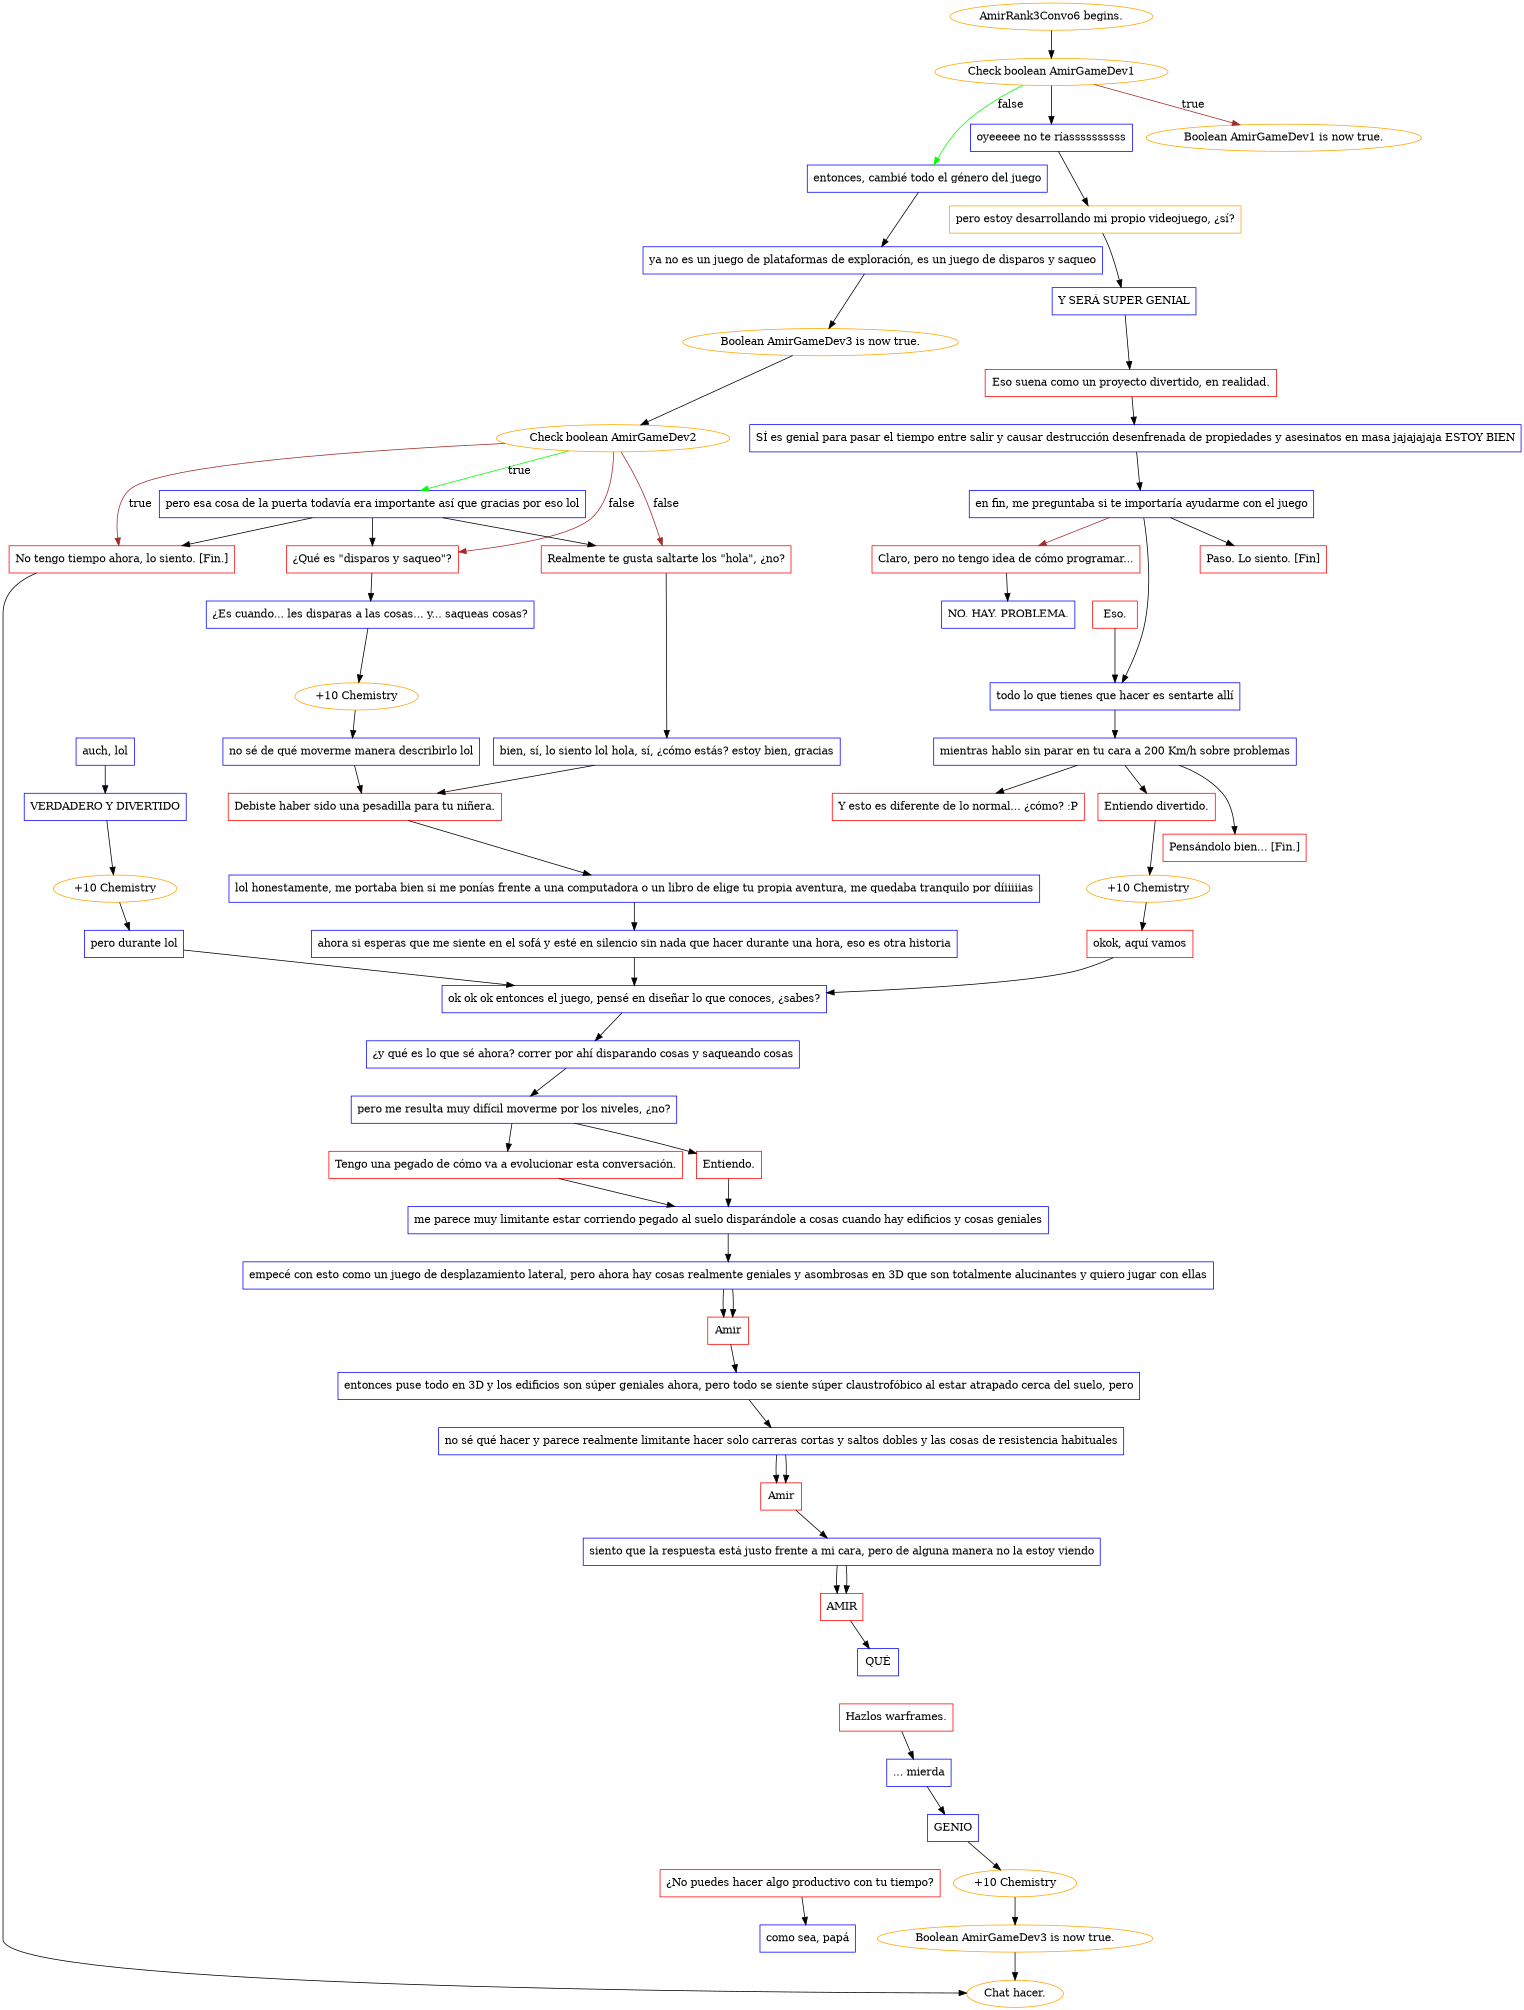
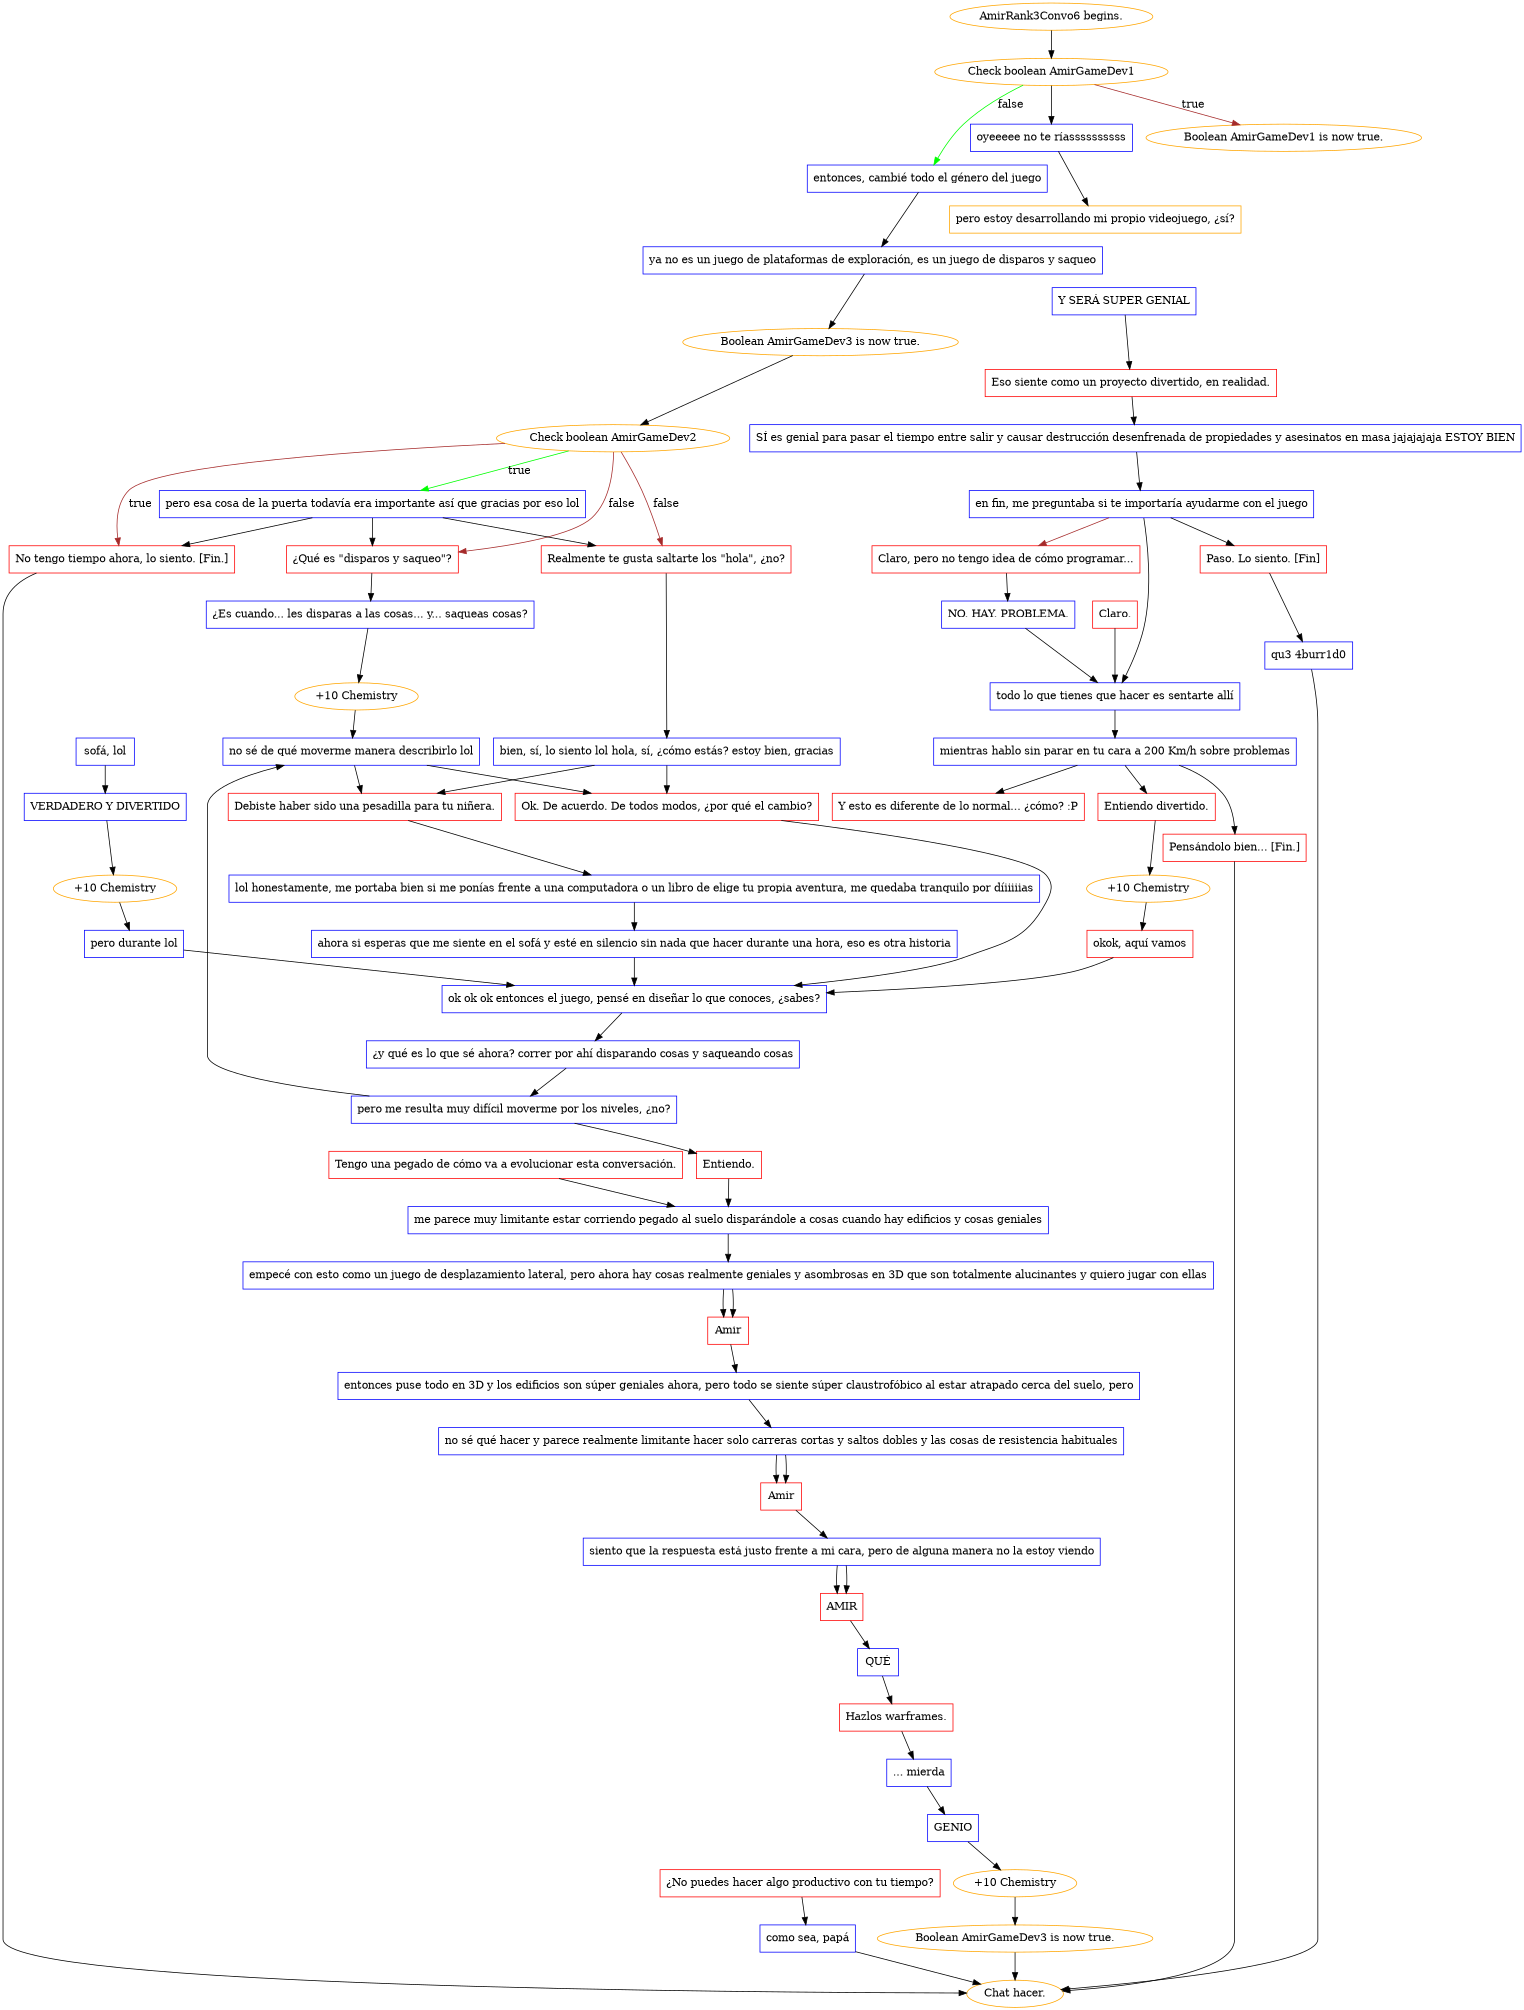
(1112, 256) -> none
(1131, 383) -> (1131, 383)
(1115, 615) -> (1115, 615)
none -> (1058, 653)
none -> (1309, 656)
(105, 752) -> (105, 752)
none -> (667, 807)
(510, 1134) -> (207, 975)
none -> (1235, 1490)
none -> (886, 1686)
none -> (914, 1967)
